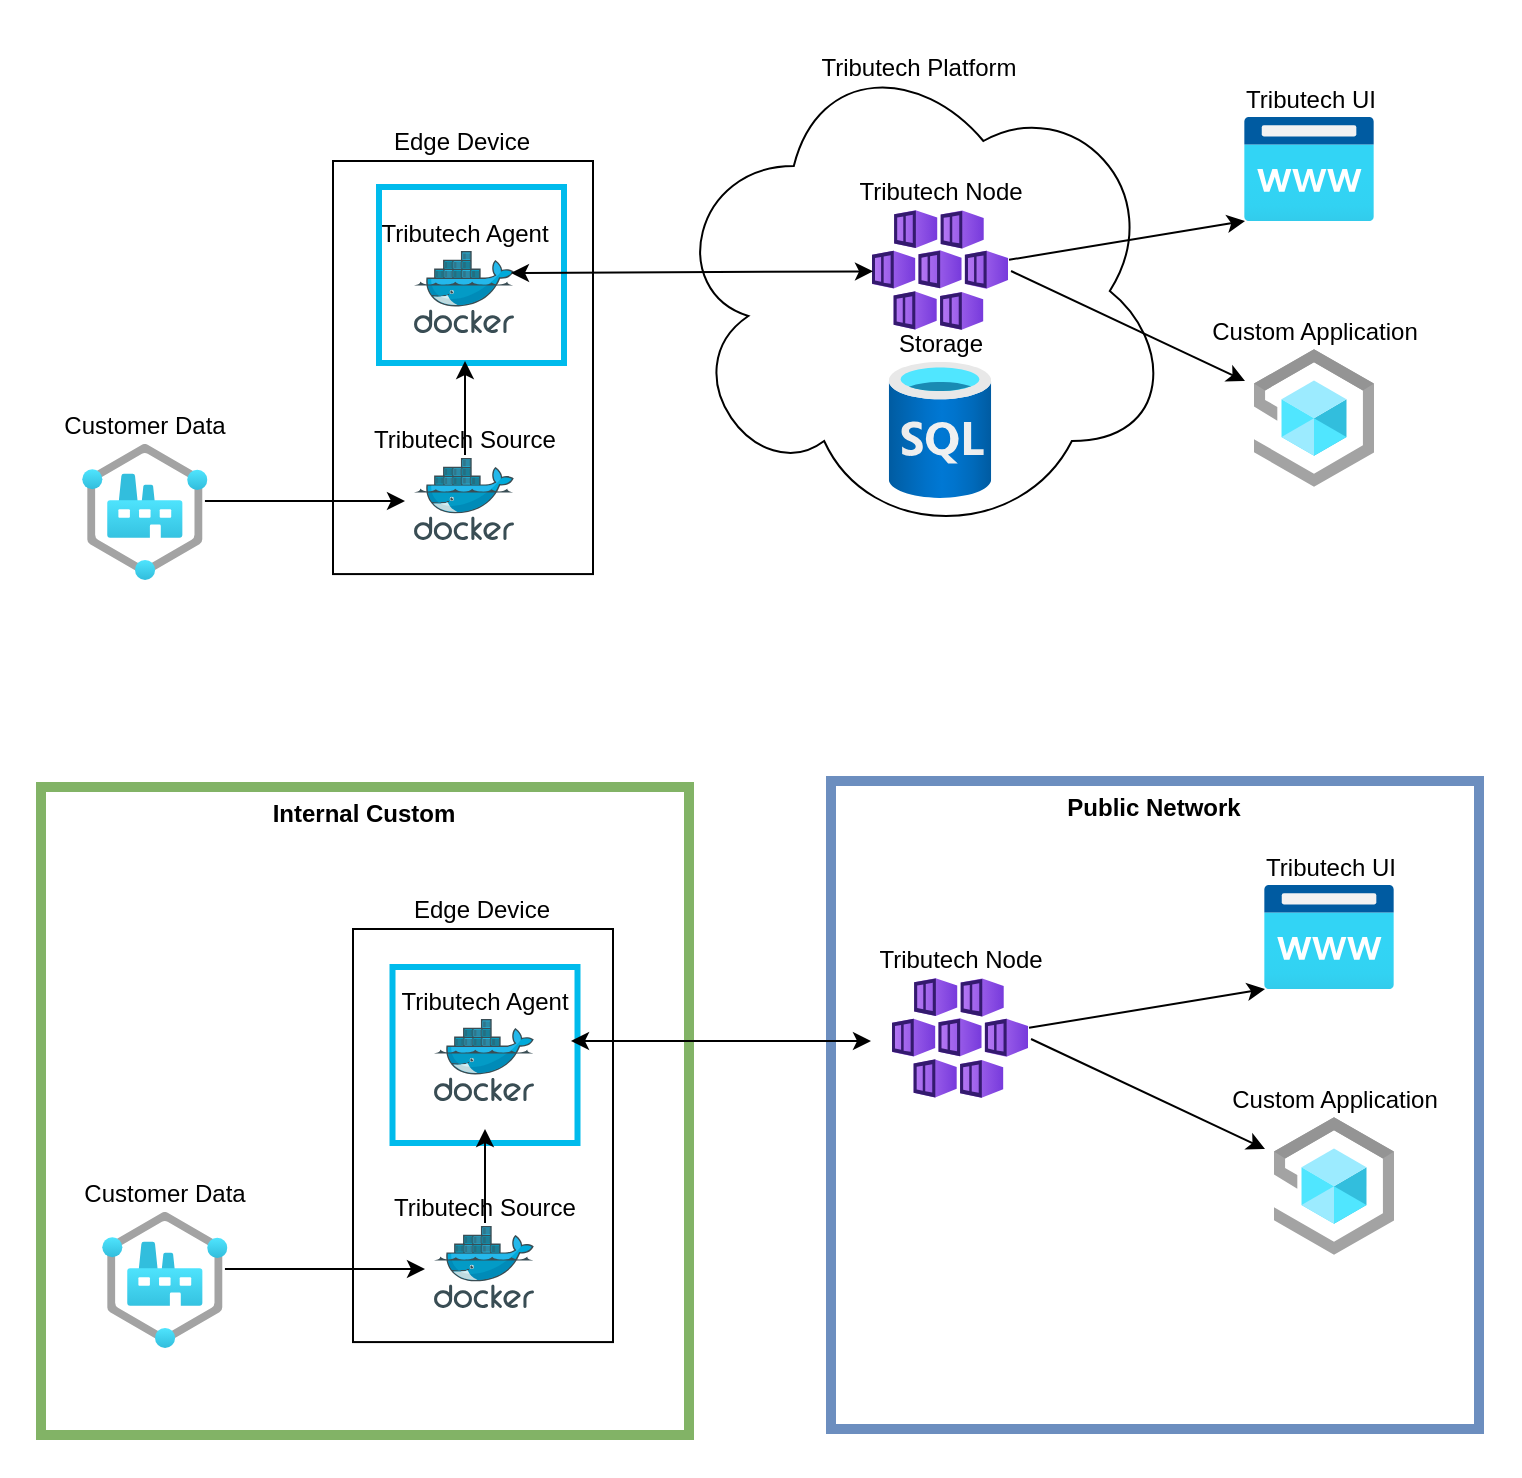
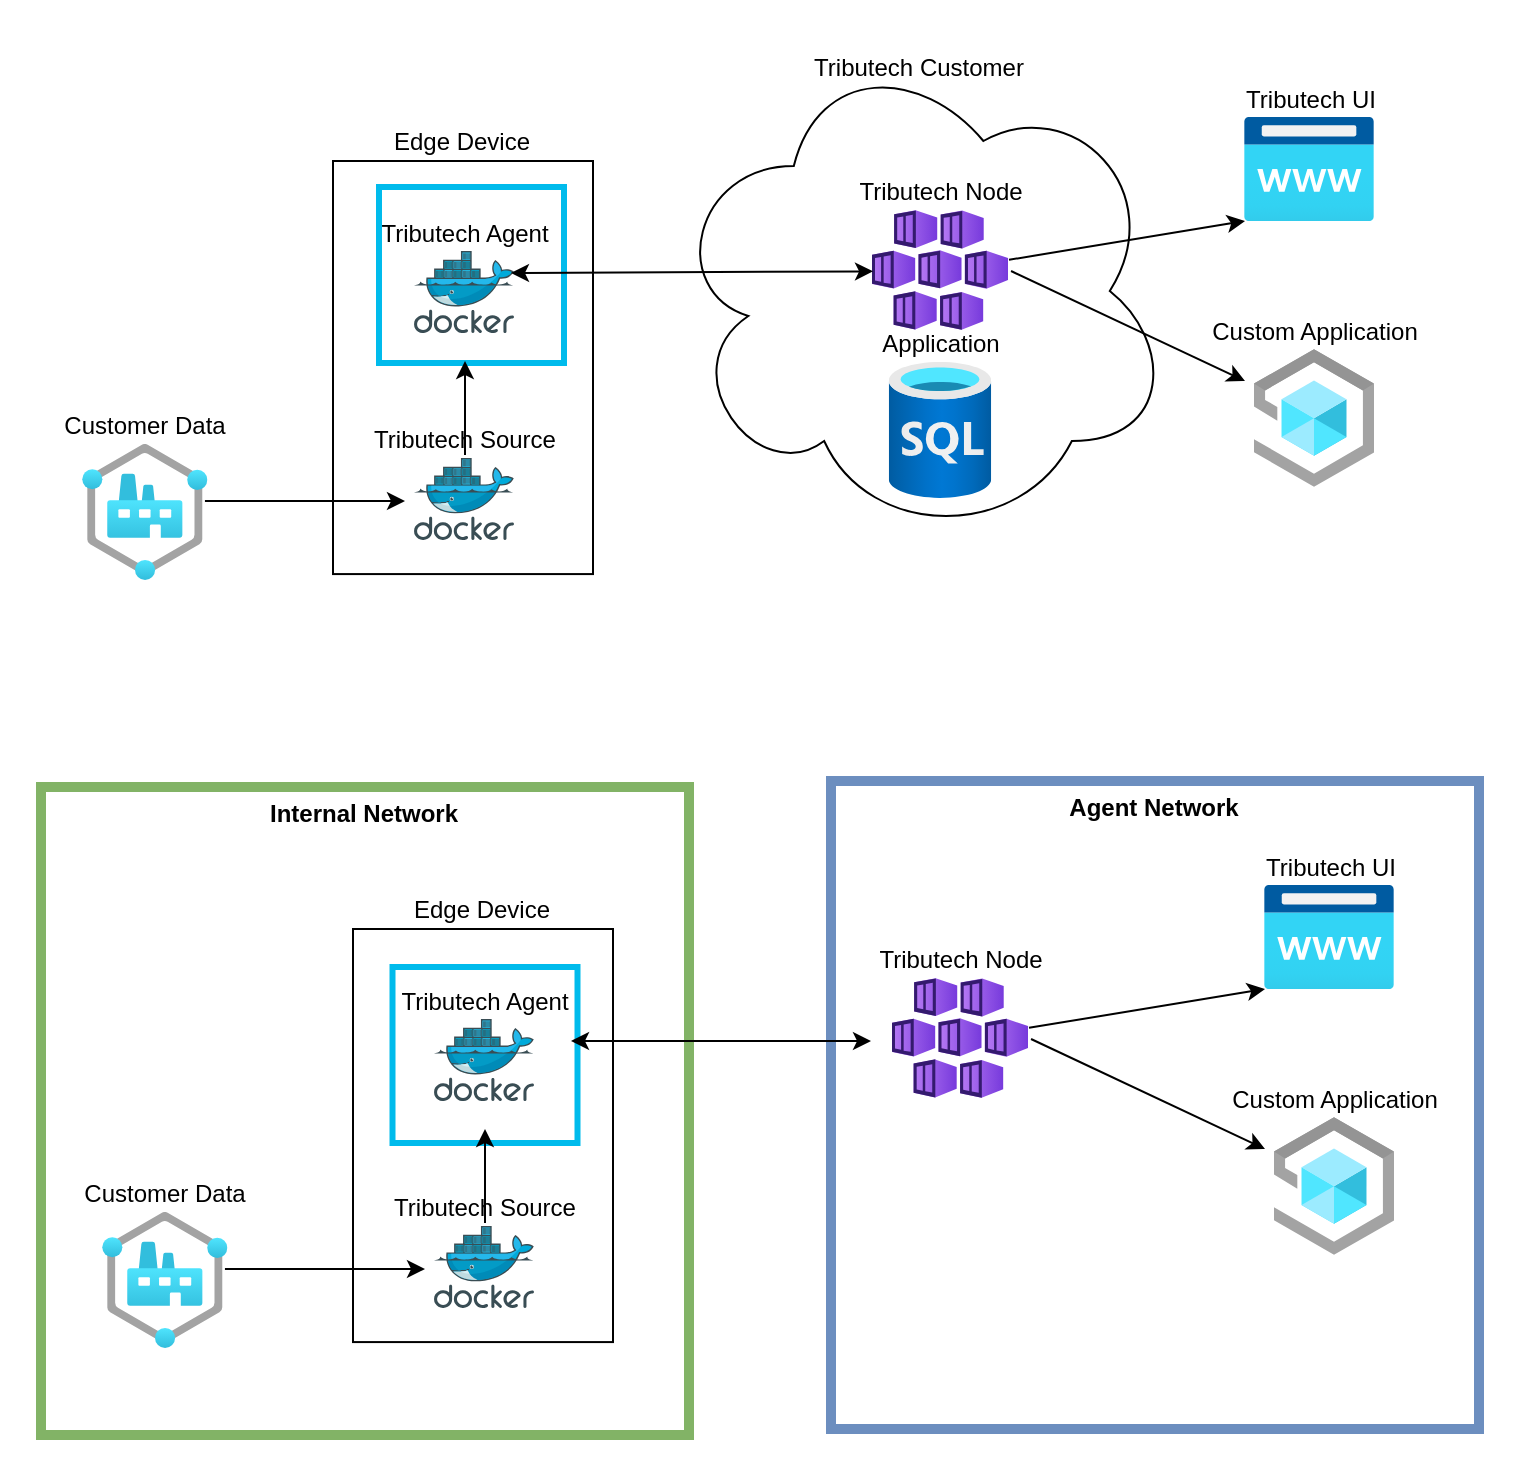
(920, 69) -> (920, 69)
(942, 343) -> (942, 343)
(1155, 809) -> (1155, 809)
(365, 815) -> (365, 815)
